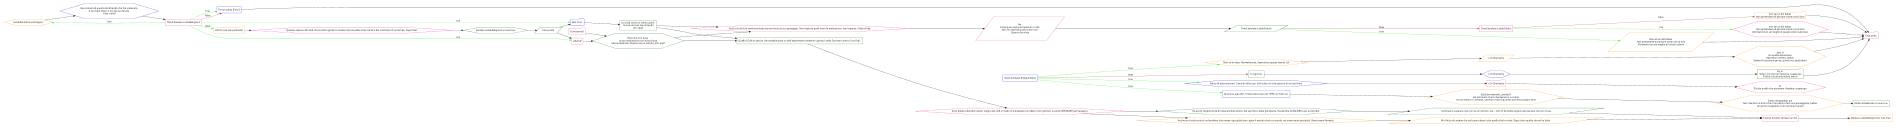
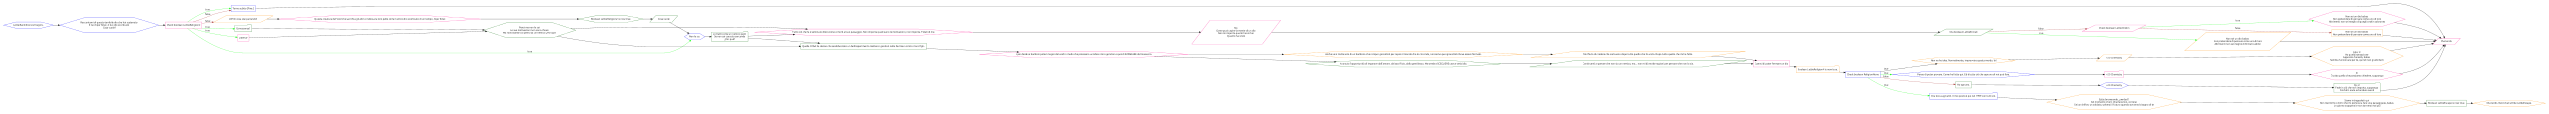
(28, 22) -> (28, 25)
(577, 22) -> (695, 37)
(109, 23) -> (217, 29)
(204, 27) -> (207, 23)
(1256, 29) -> (1963, 32)
(1496, 29) -> (2114, 28)
(229, 30) -> (243, 19)
(577, 32) -> (243, 28)
(563, 35) -> none
(1871, 36) -> (2446, 41)
none -> (2424, 65)
(1128, 70) -> (1908, 68)
none -> (1842, 72)
(1871, 103) -> (2446, 103)
none -> (2509, 103)
